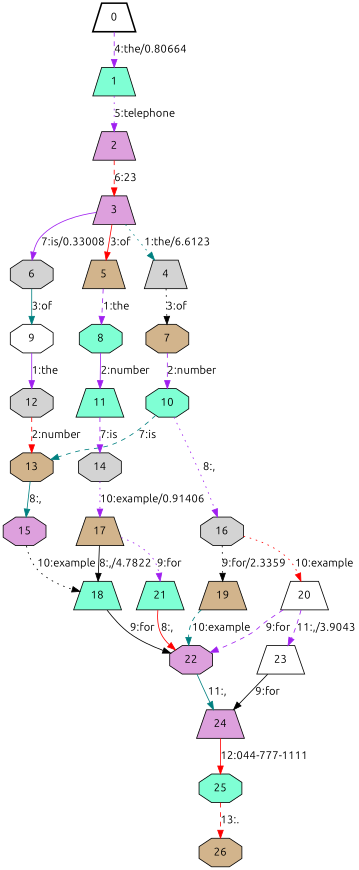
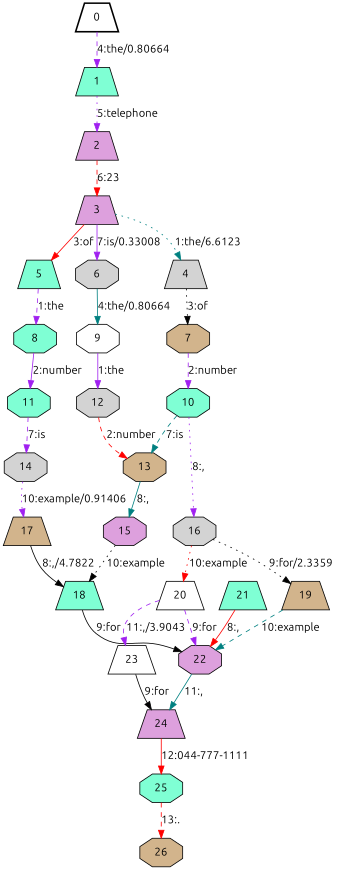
(104, 274) -> (39, 274)
(42, 307) -> (134, 307)
(100, 403) -> (29, 403)
(145, 550) -> none
